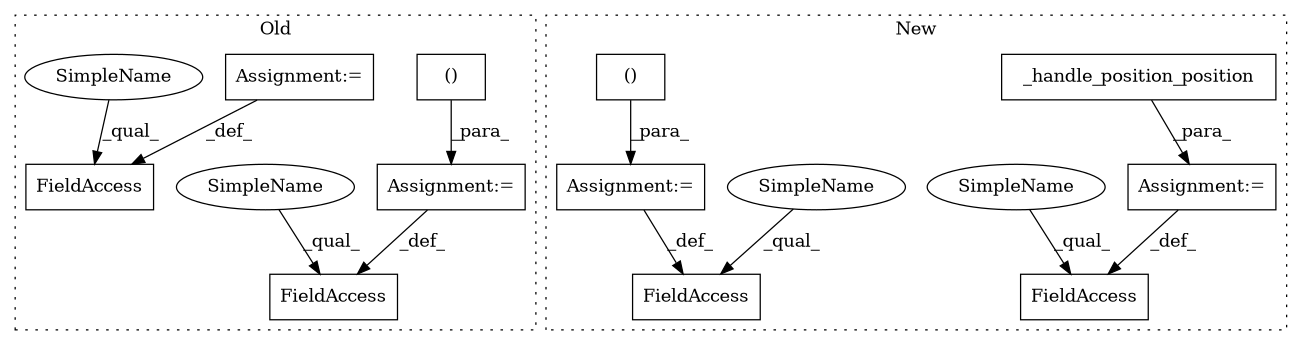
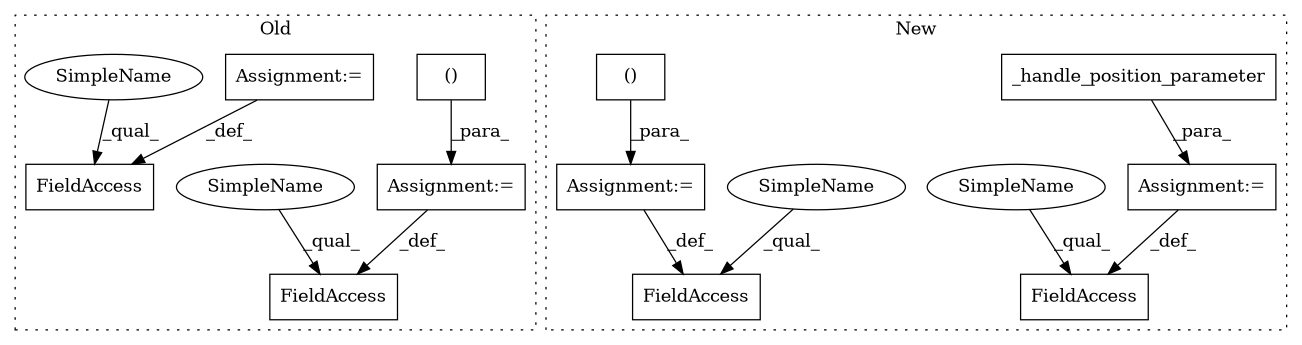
(1139, 77) -> (1139, 77)
